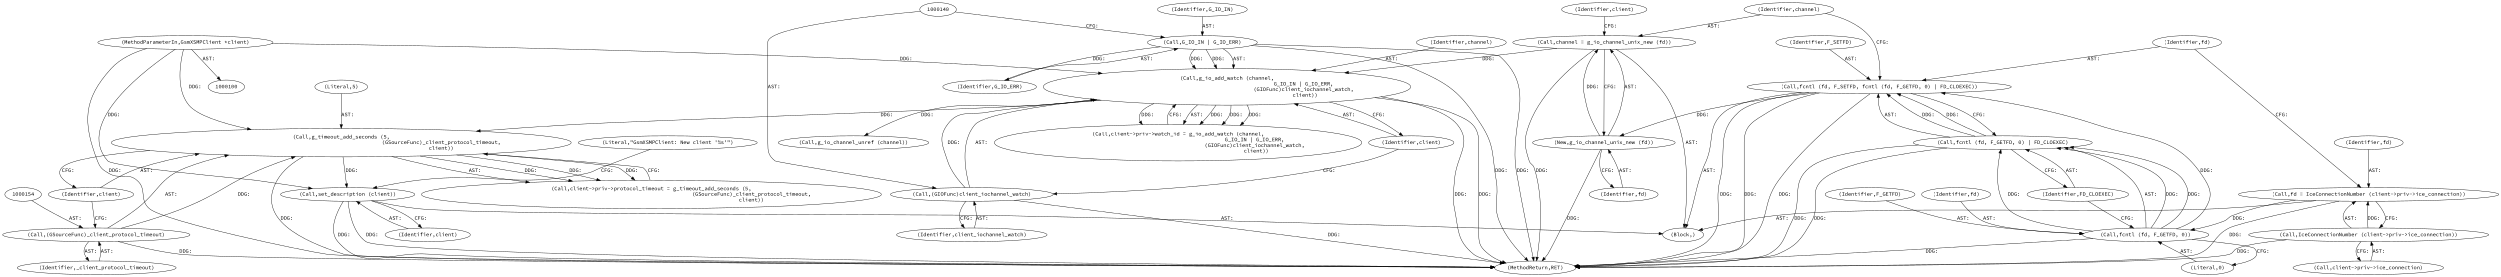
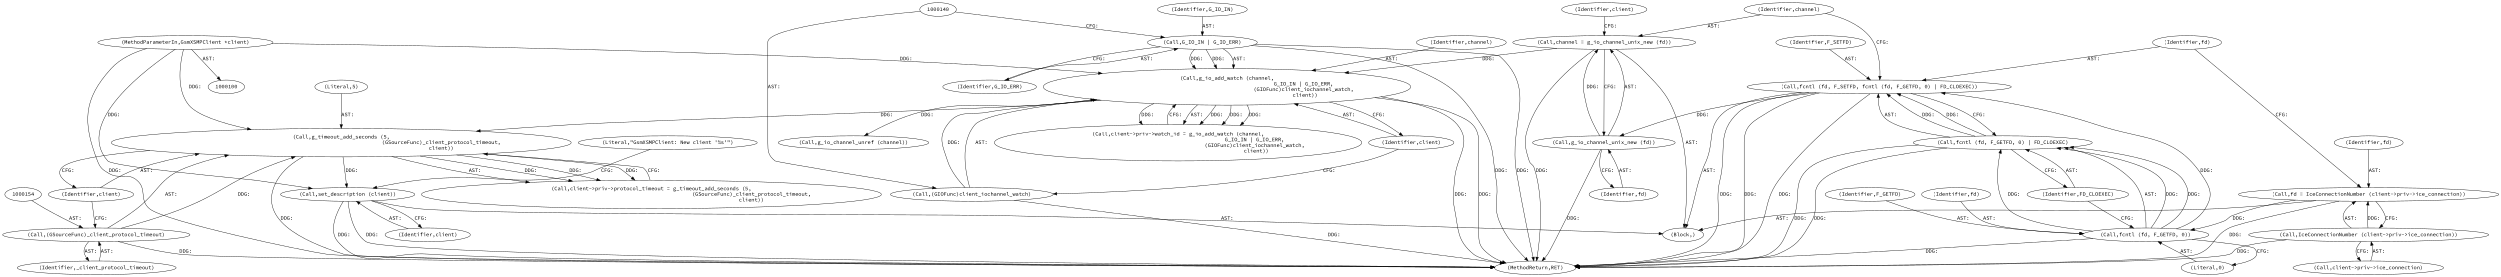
(1101, 59) -> (1101, 59)
(1604, 143) -> (1604, 143)
(972, 235) -> none
